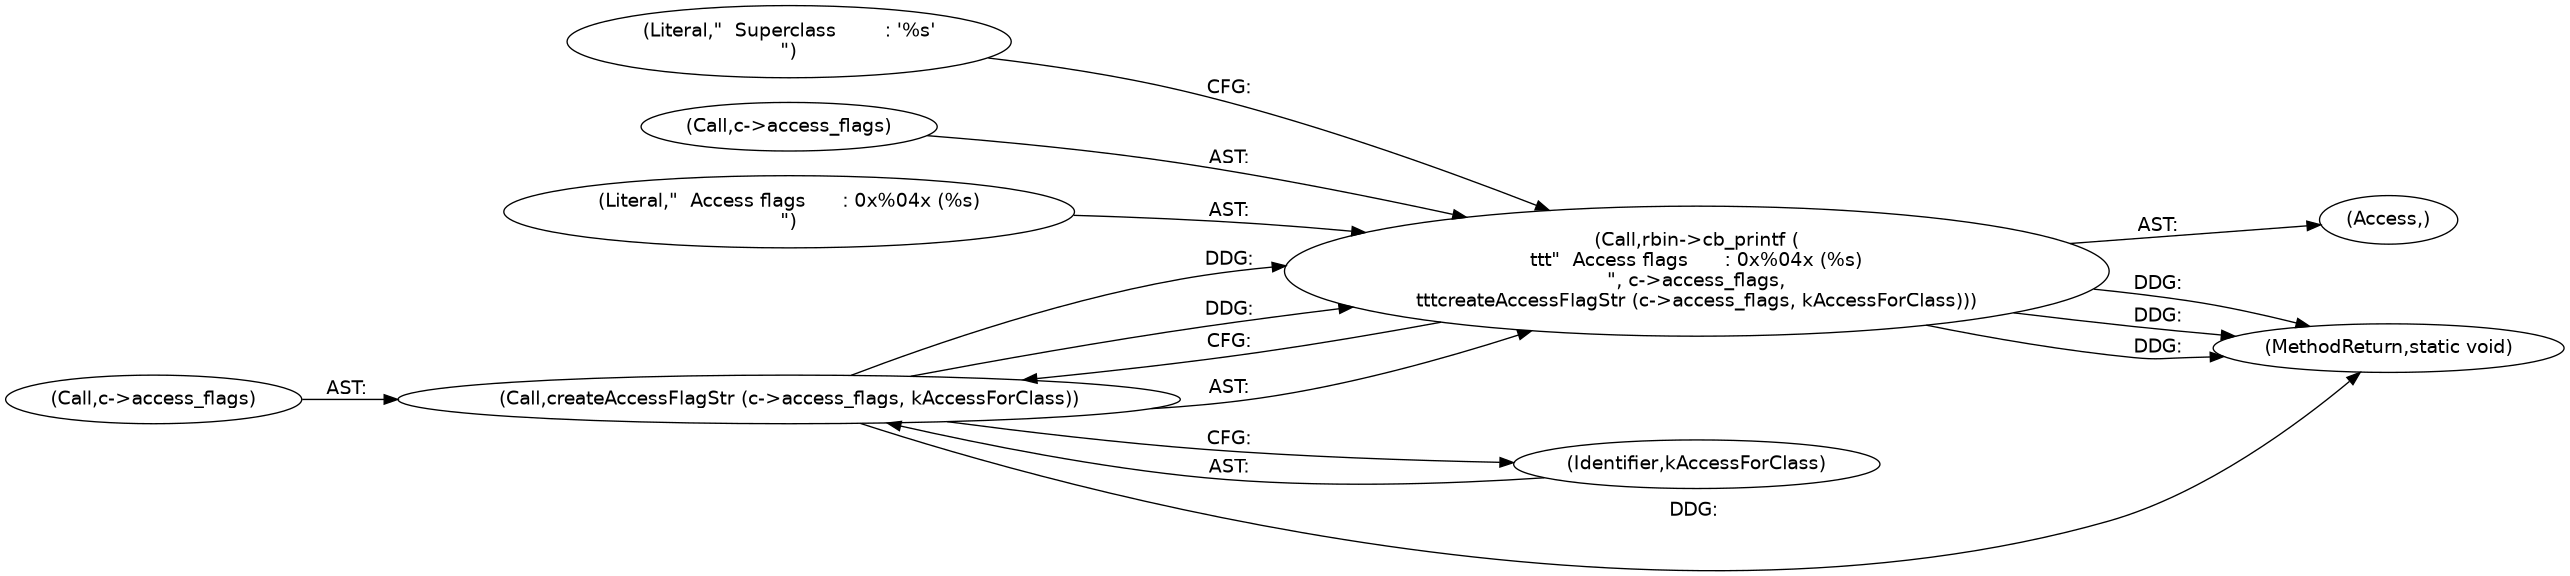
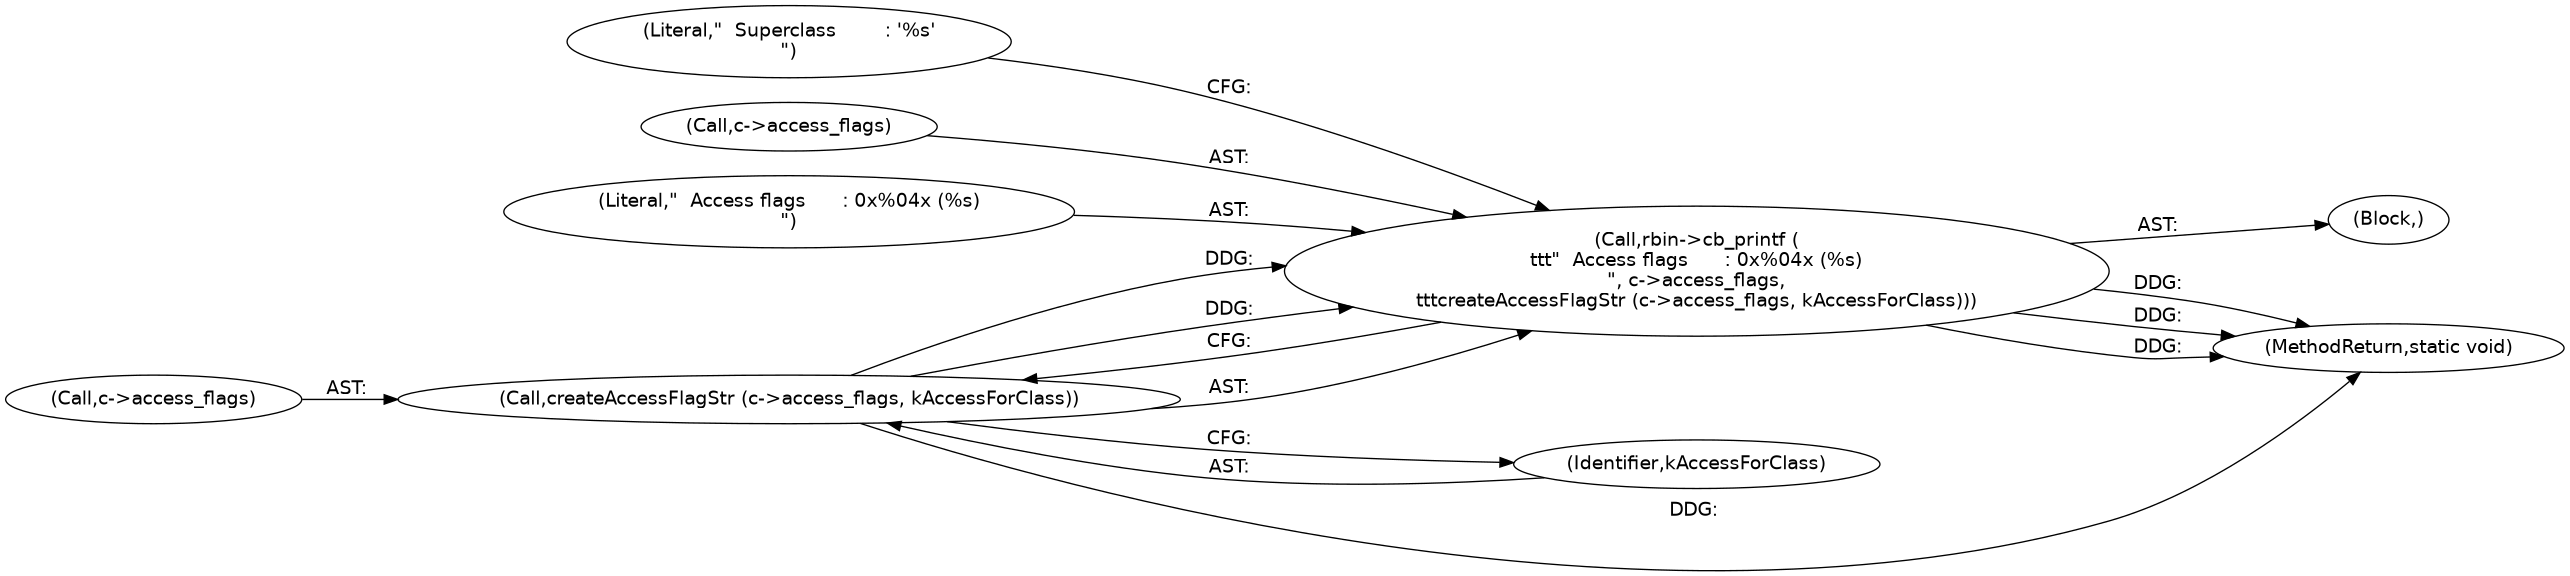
(2389, 220) -> (2389, 220)
